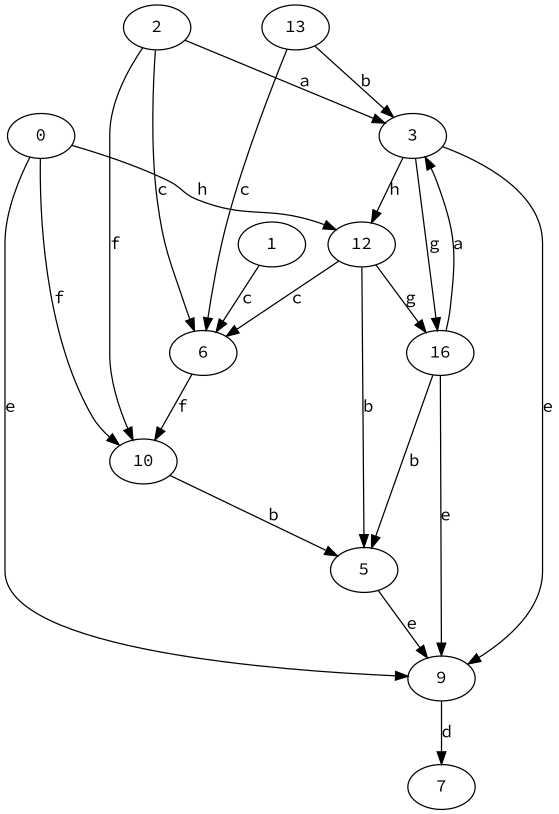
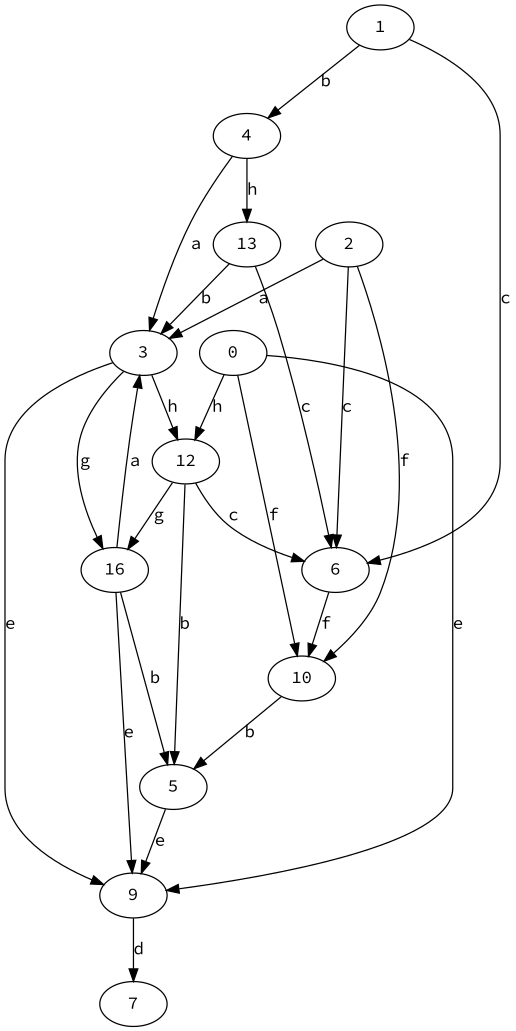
none -> (247, 136)
